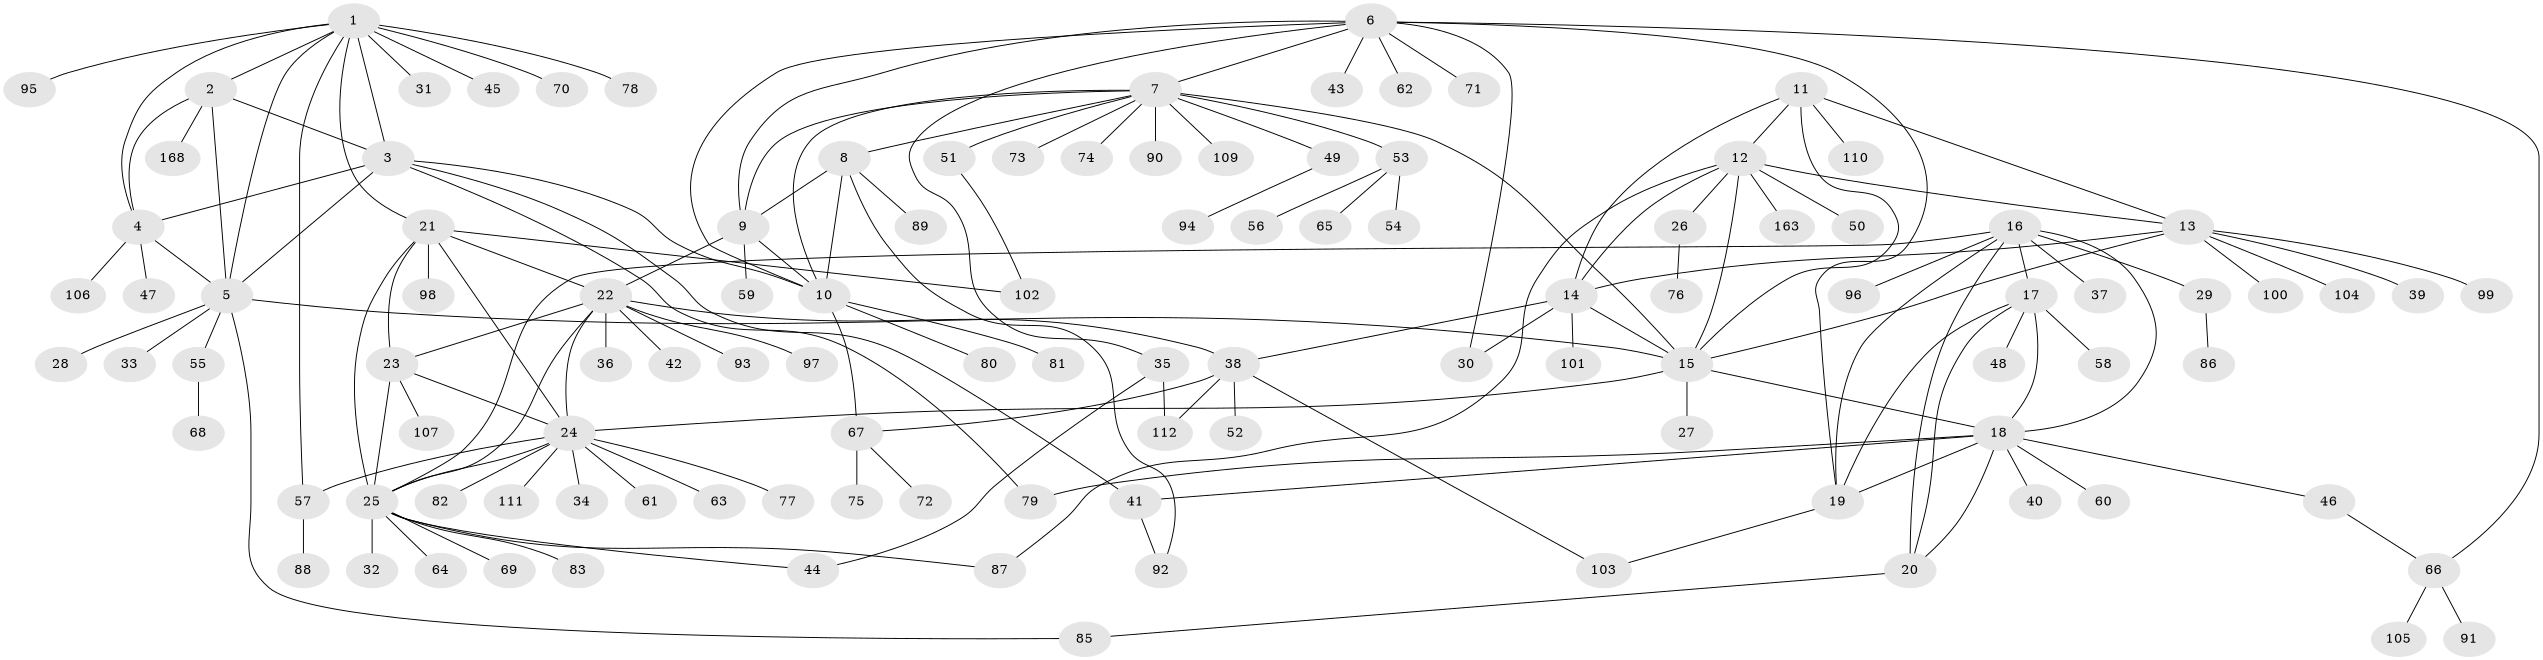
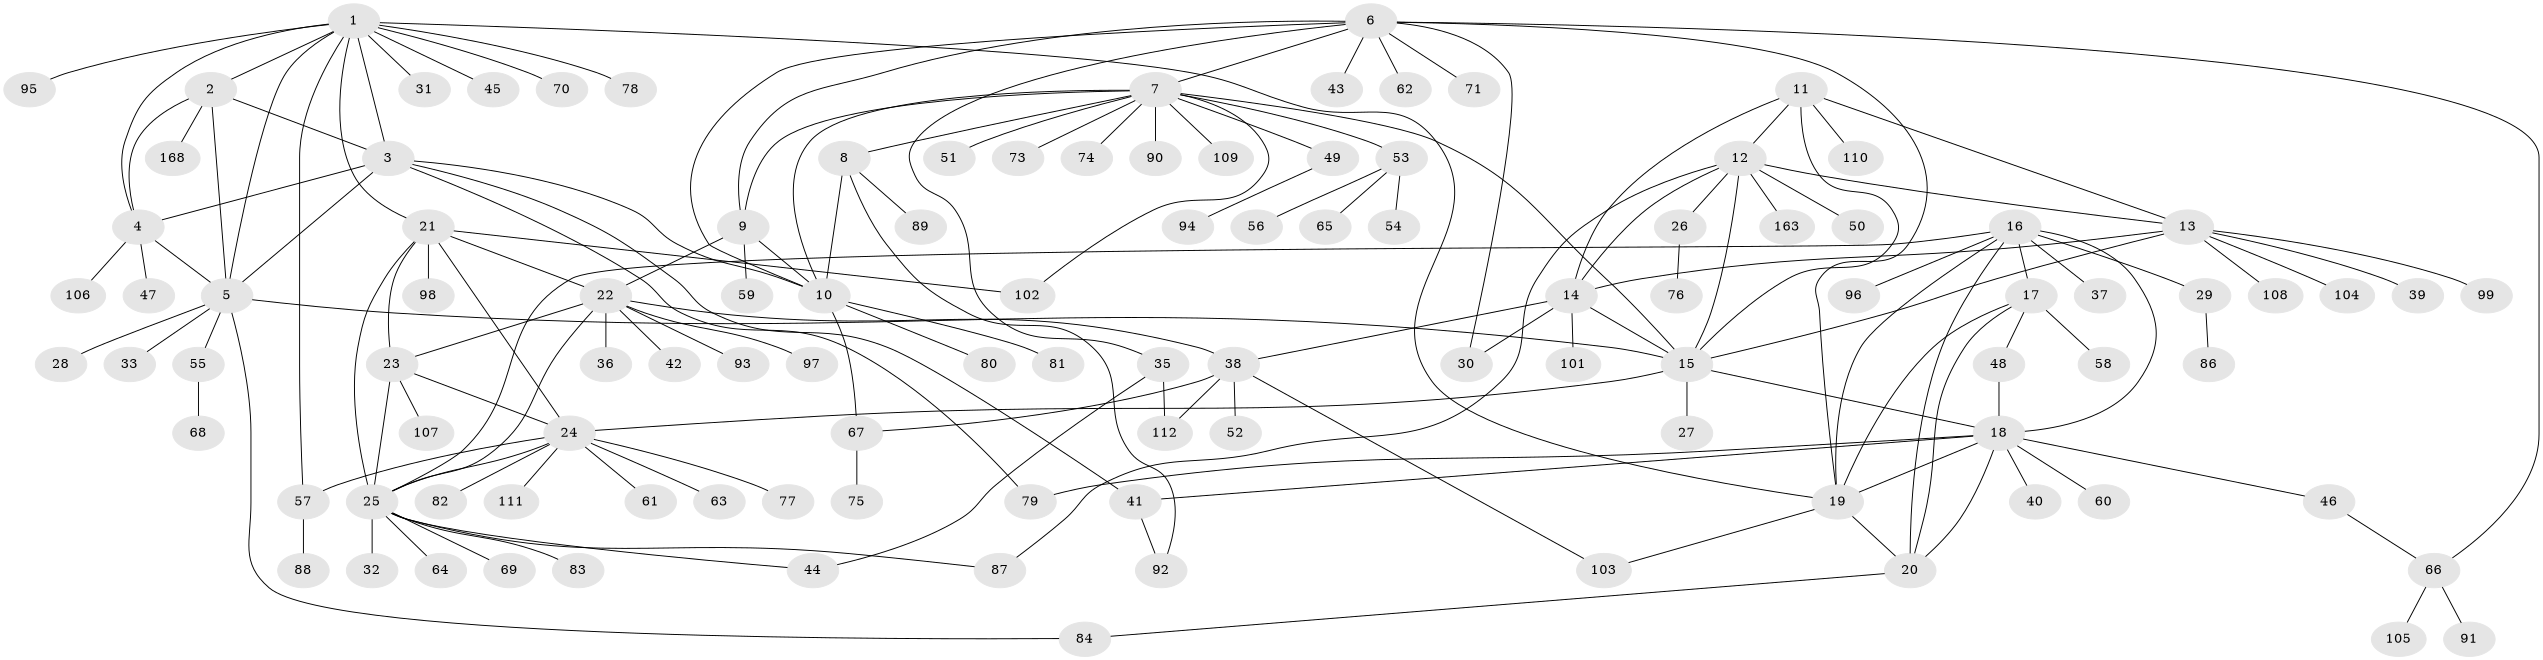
none -> (1241, 86)
(801, 188) -> none
(995, 224) -> (1212, 200)
(2276, 296) -> (2276, 296)
(568, 360) -> none
(2036, 369) -> (1999, 399)
(582, 502) -> none
(926, 502) -> none
none -> (1874, 536)
(1085, 639) -> (1085, 639)
